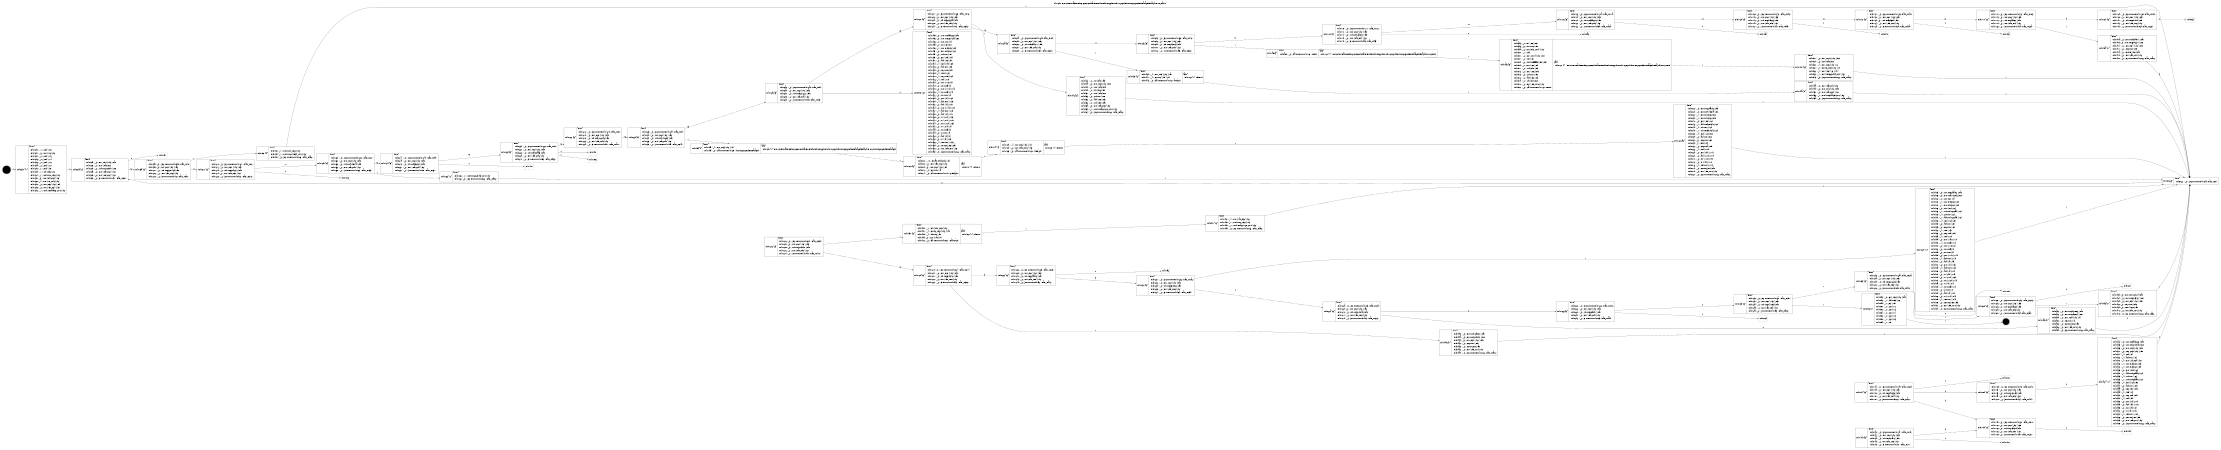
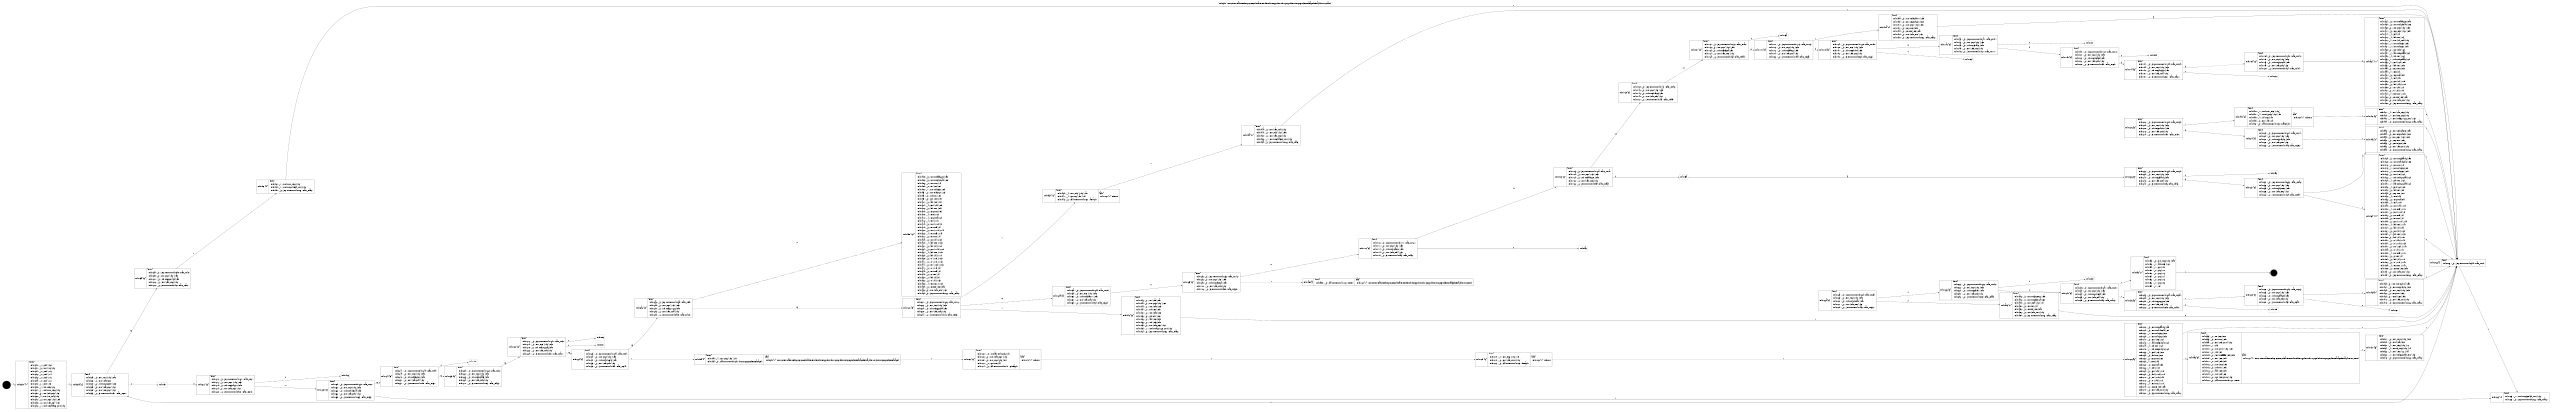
(1884, 34) -> none
none -> (1908, 48)
(1462, 59) -> (2185, 359)
(1096, 60) -> (1020, 255)
(573, 152) -> (580, 346)
(573, 157) -> (580, 340)
(193, 170) -> (181, 385)
(1330, 179) -> (2488, 329)
(984, 276) -> (1906, 177)
(1258, 298) -> (2345, 186)
(1945, 410) -> (2121, 64)
